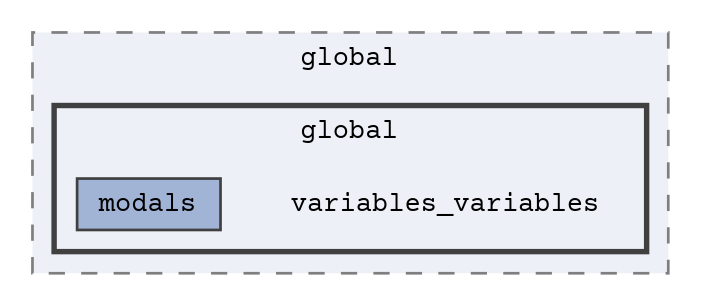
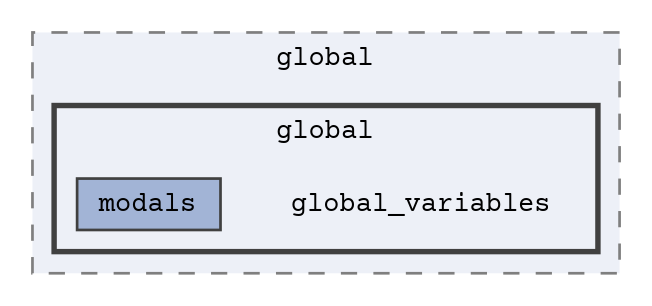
(446, 204) -> (422, 204)
